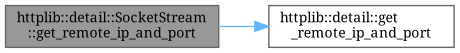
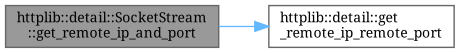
(361, 26) -> (361, 26)
